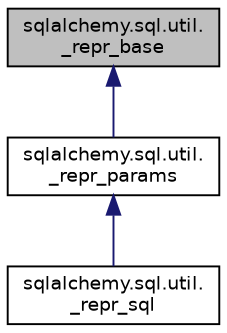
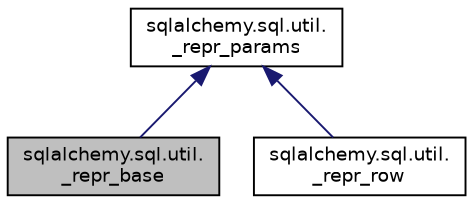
(113, 112) -> (168, 109)
(113, 295) -> (360, 166)
